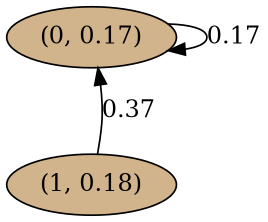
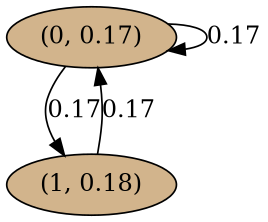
none -> (46, 102)
(129, 111) -> (129, 111)
